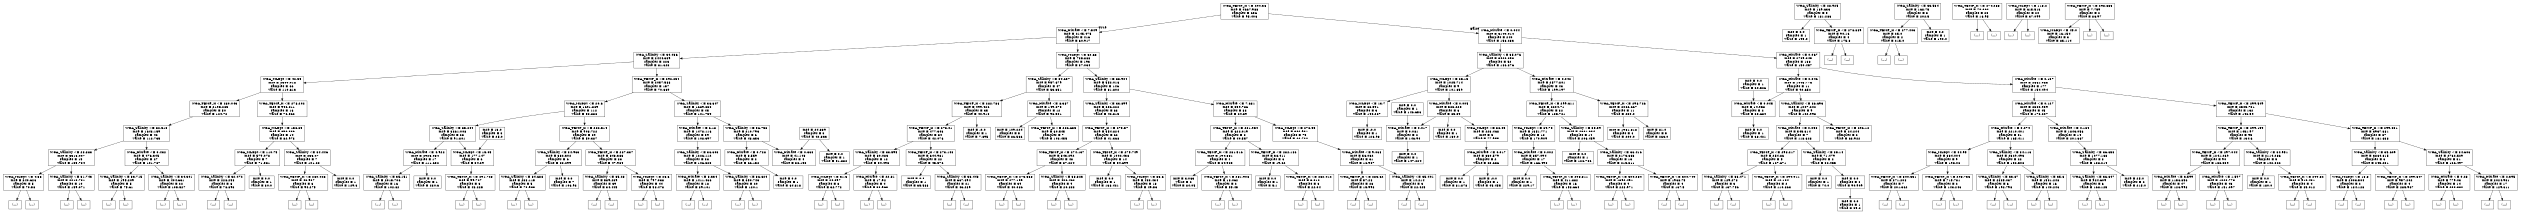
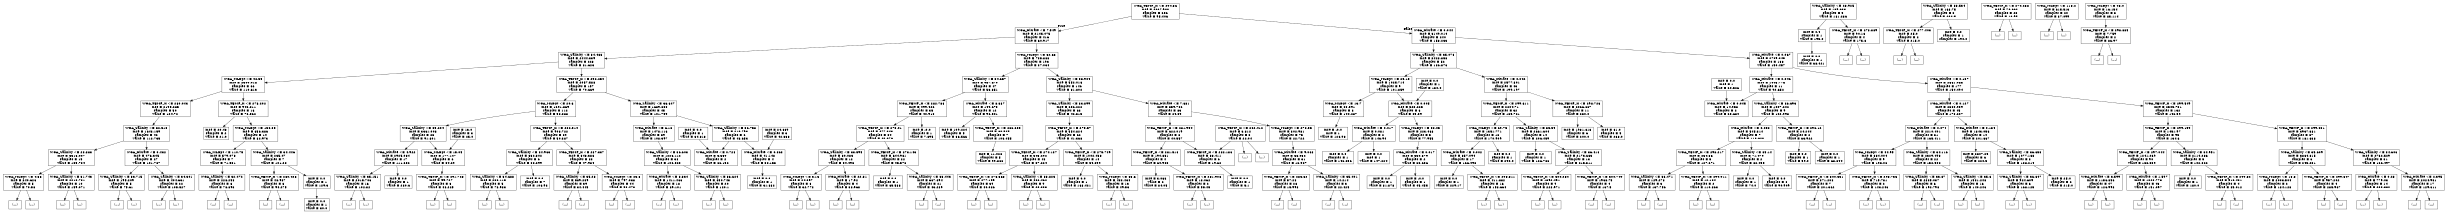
(2075, 23) -> (2106, 22)
(1935, 36) -> (1953, 36)
(1753, 84) -> (1726, 84)
(1408, 119) -> (1356, 146)
(1448, 121) -> (1422, 95)
(1753, 121) -> (1812, 47)
none -> (216, 133)
(1367, 133) -> (1333, 133)
(1486, 133) -> (1421, 133)
(824, 145) -> (763, 170)
none -> (991, 158)
(1408, 158) -> (1374, 158)
none -> (1502, 158)
none -> (1830, 158)
none -> (1976, 158)
(1291, 169) -> (1226, 145)
(259, 170) -> (317, 192)
(768, 170) -> (703, 144)
(1850, 192) -> (1799, 145)
